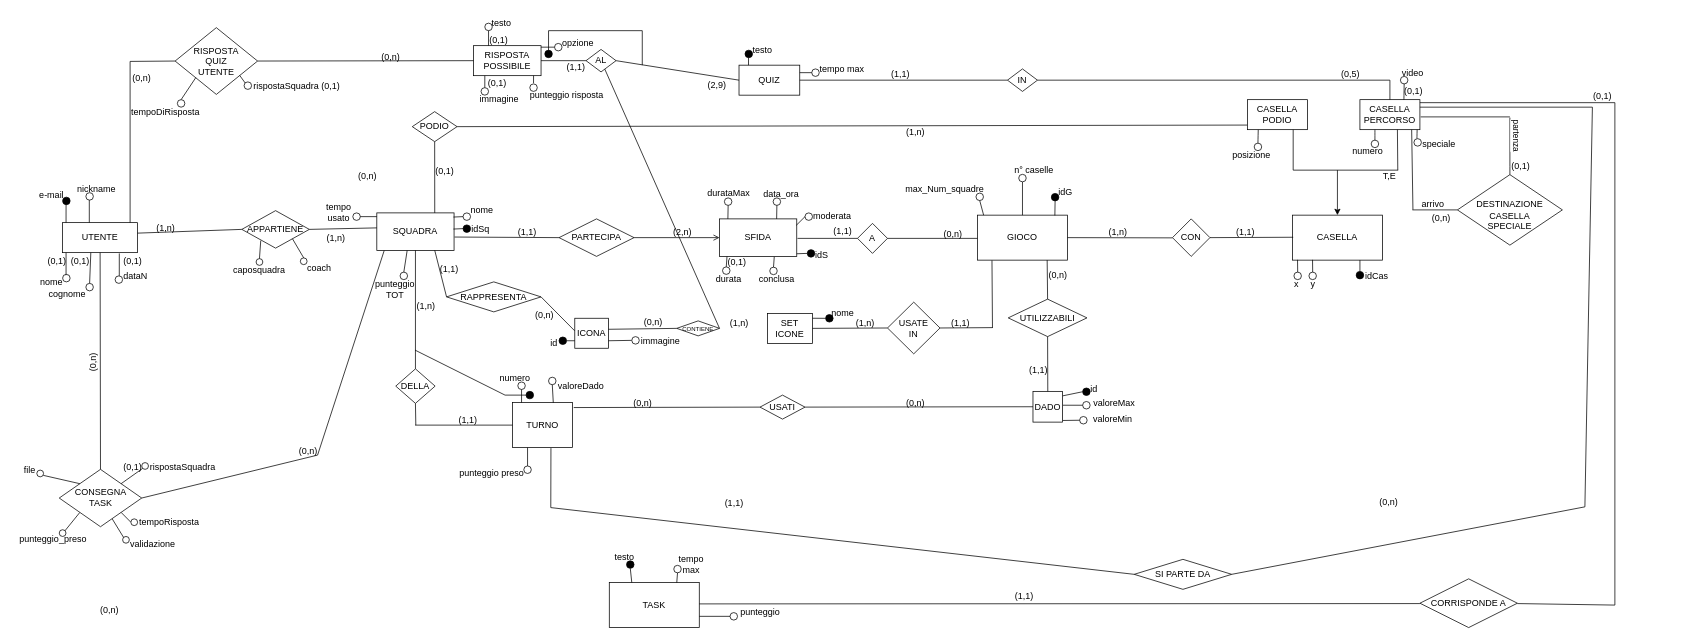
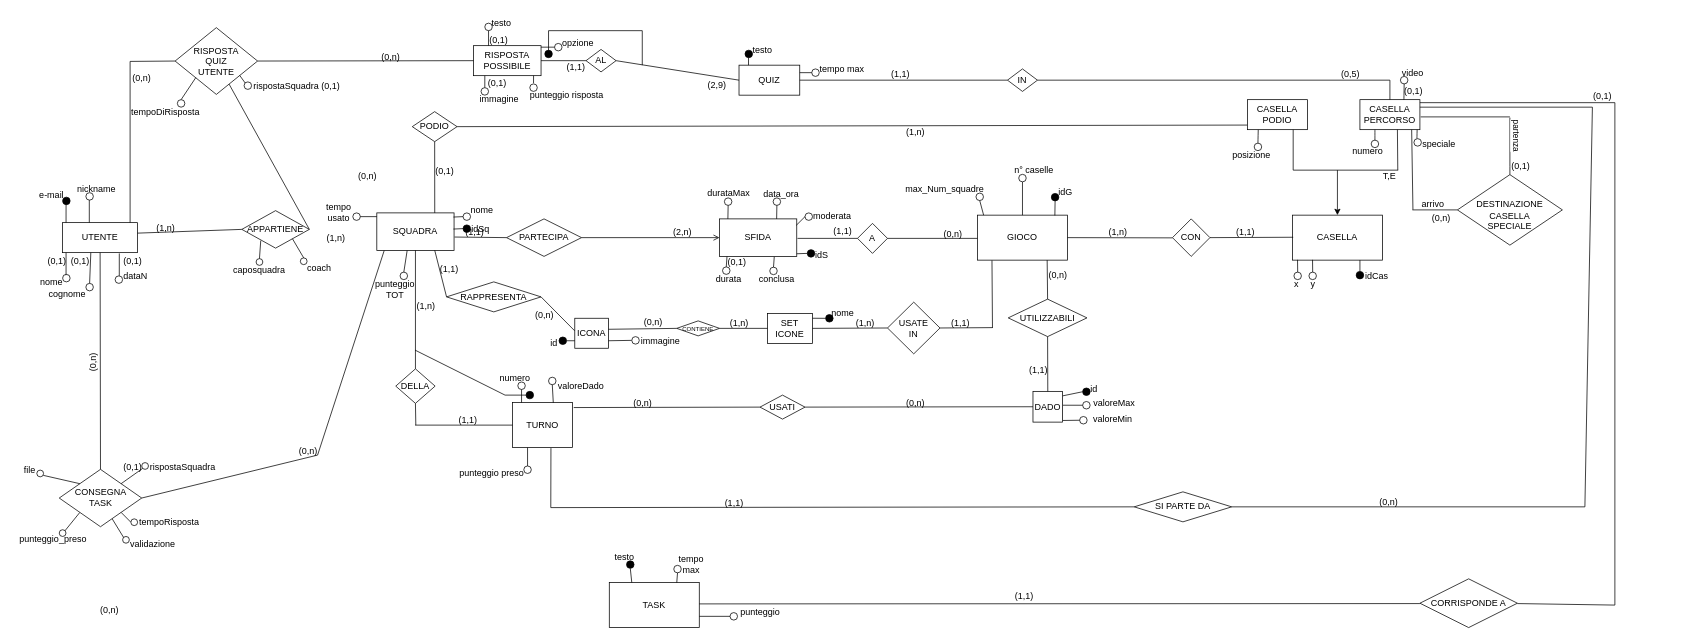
(662, 199) -> (744, 328)
(343, 228) -> (269, 157)
(597, 237) -> (544, 237)
(1183, 574) -> (1183, 507)
